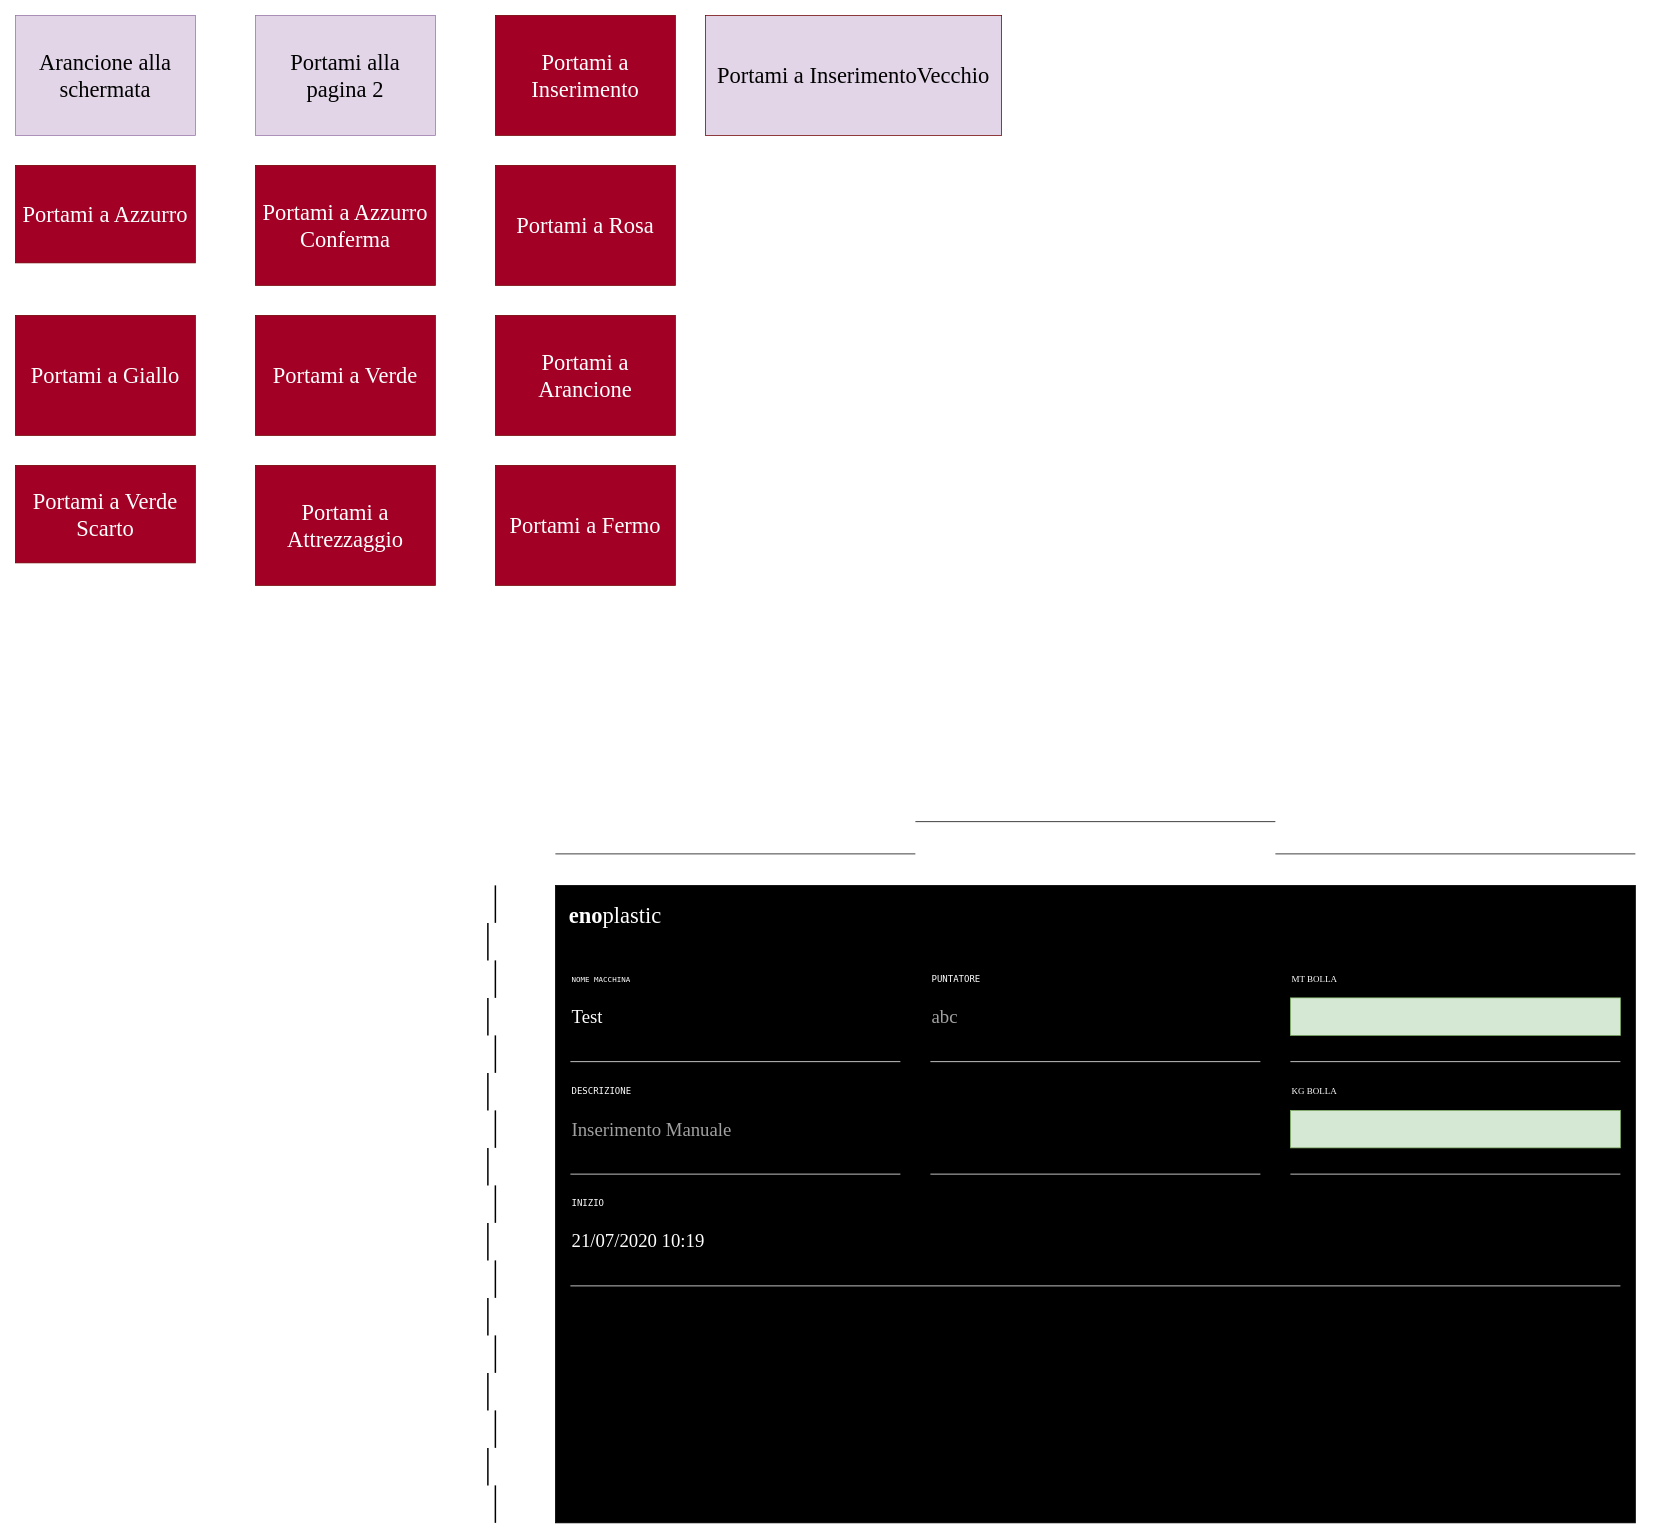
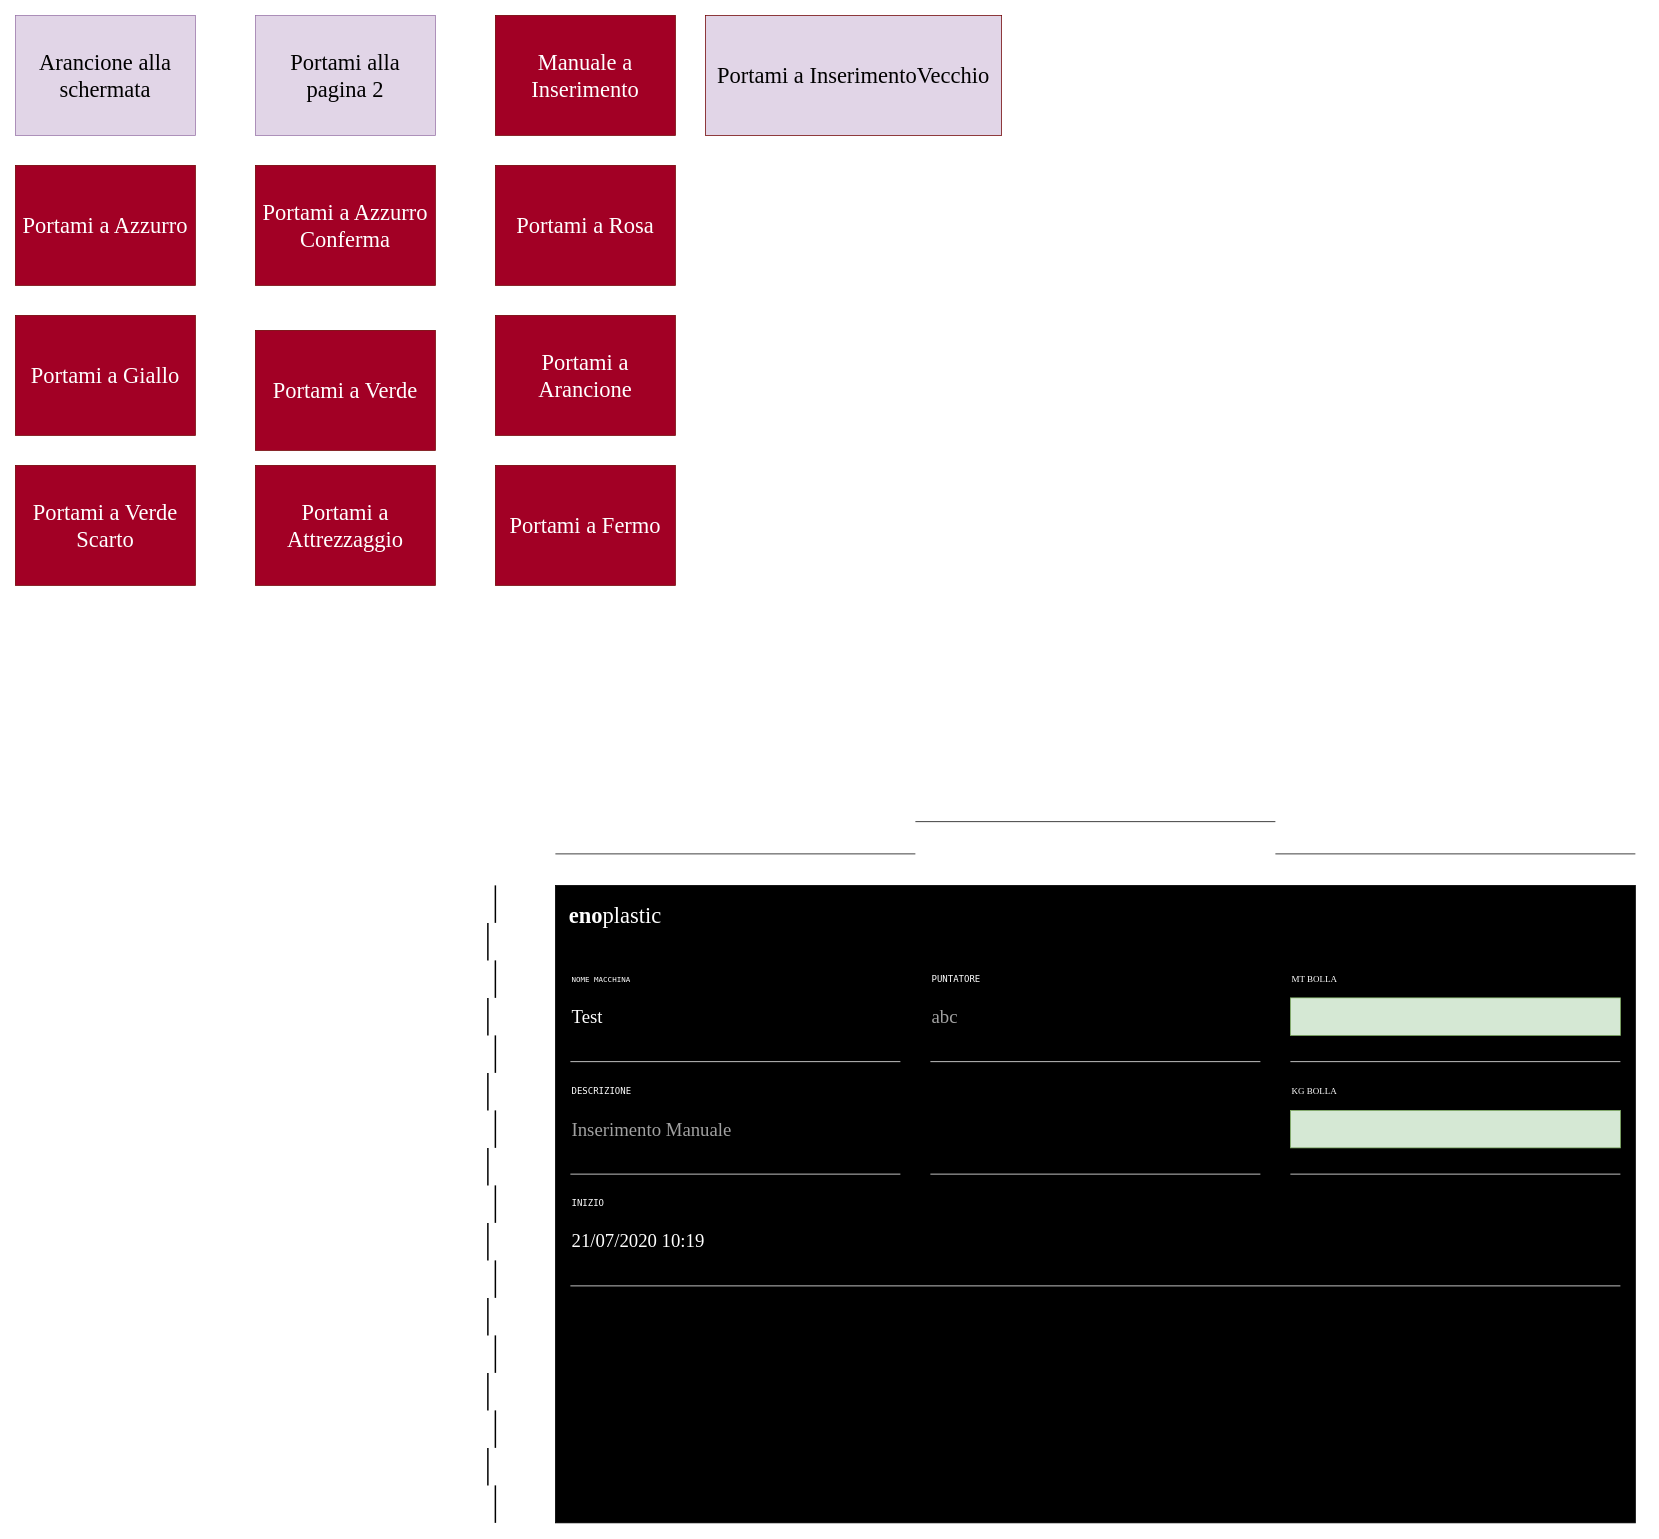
(585, 75) -> (585, 75)
(105, 214) -> (105, 225)
(345, 375) -> (345, 390)
(105, 514) -> (105, 525)
